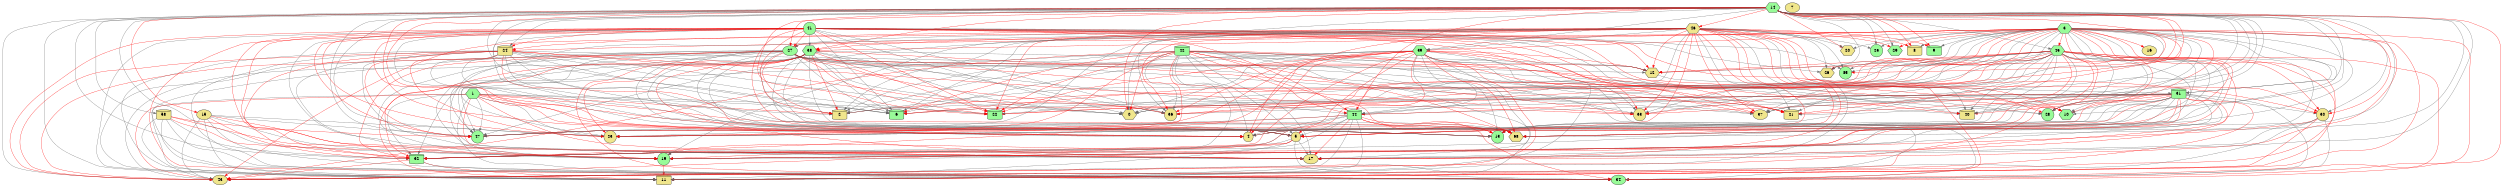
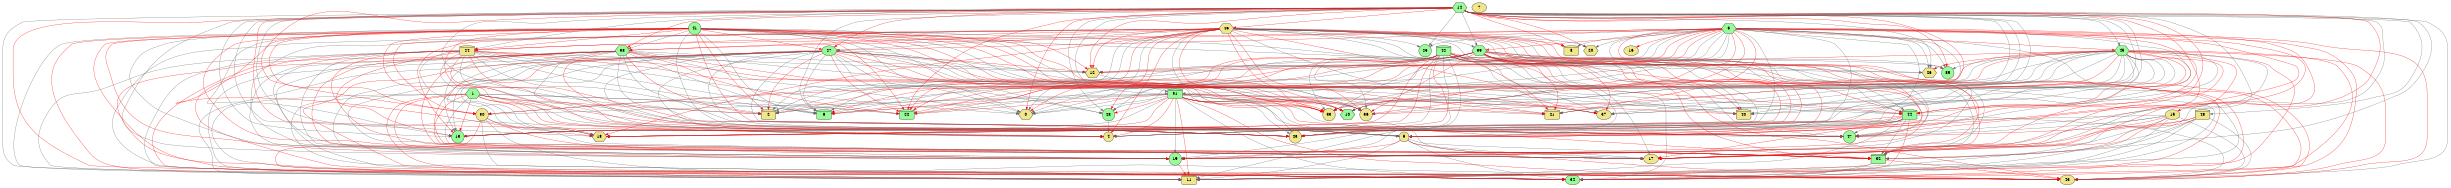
(1895, 51) -> none
(1934, 51) -> none
(164, 115) -> (2203, 115)
(1822, 129) -> (1109, 124)
(1516, 137) -> (599, 137)
